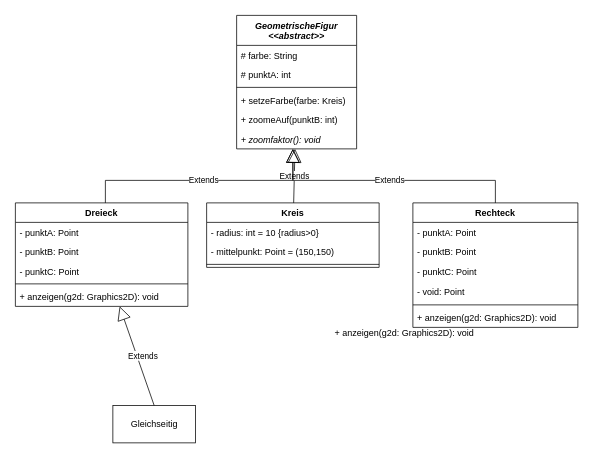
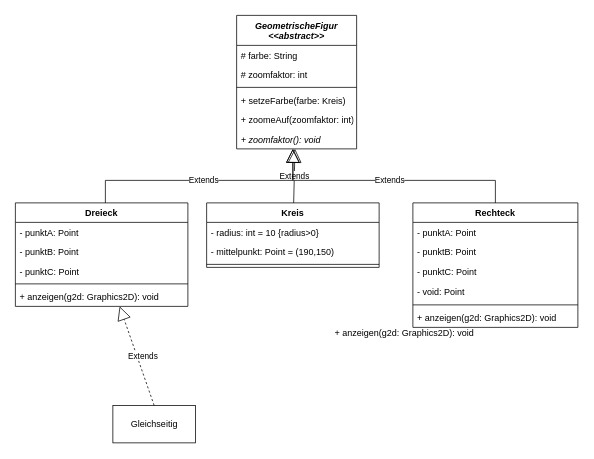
(269, 75) -> (279, 75)
(294, 120) -> (304, 120)
(281, 252) -> (281, 252)
(146, 383) -> (146, 383)
